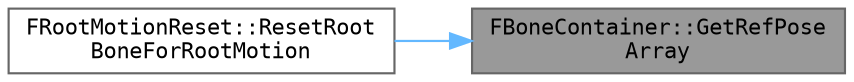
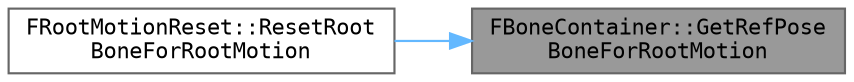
(659, 41) -> (659, 41)
